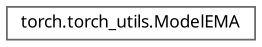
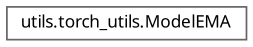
(131, 23) -> (127, 23)
